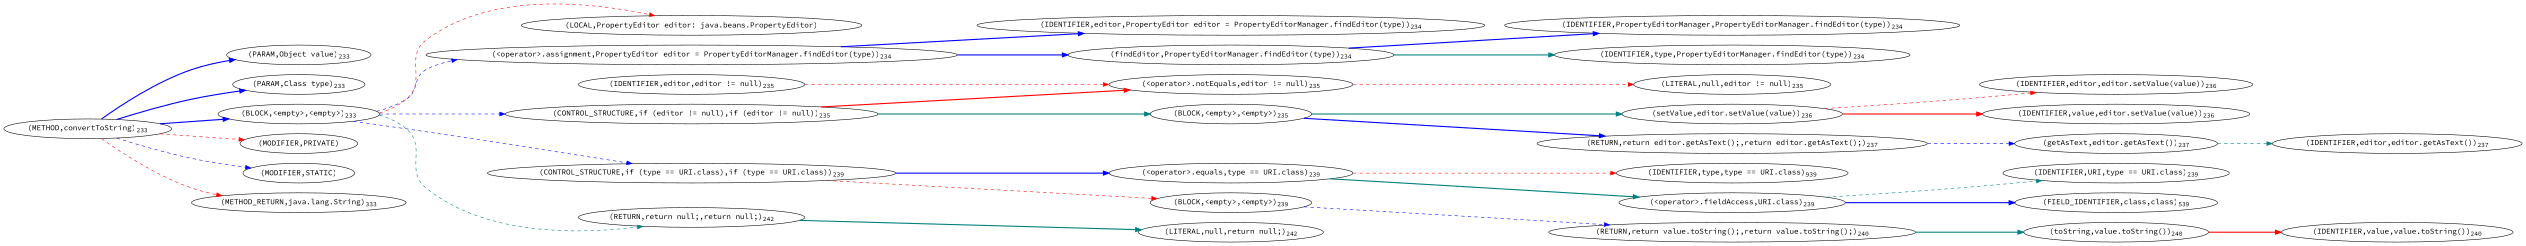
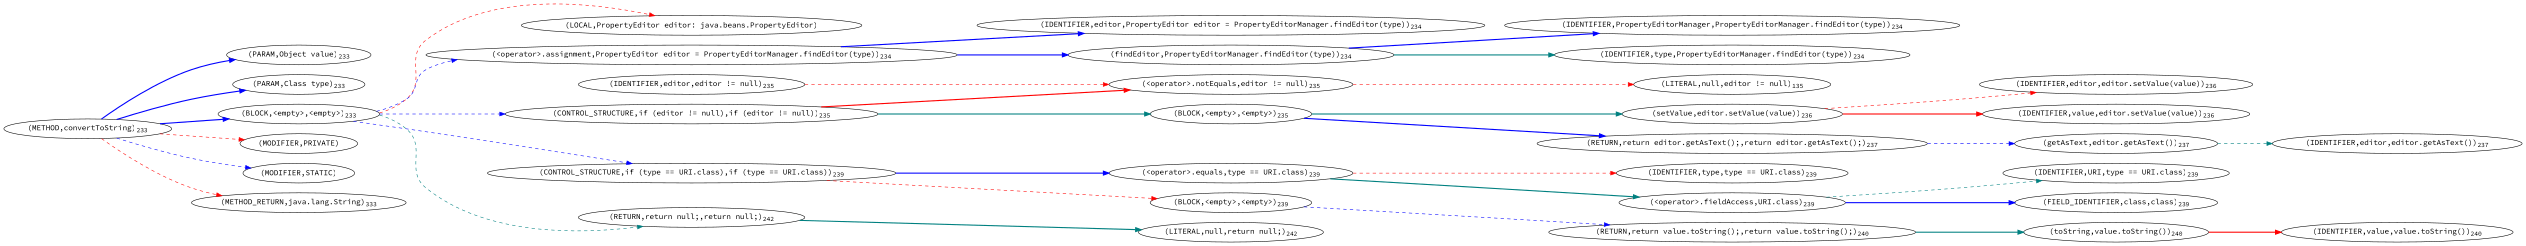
(1798, 84) -> (1798, 84)
(1811, 172) -> (1811, 172)
(2184, 202) -> (2184, 202)
